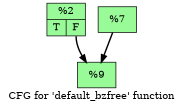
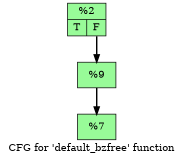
(108, 44) -> (97, 97)
